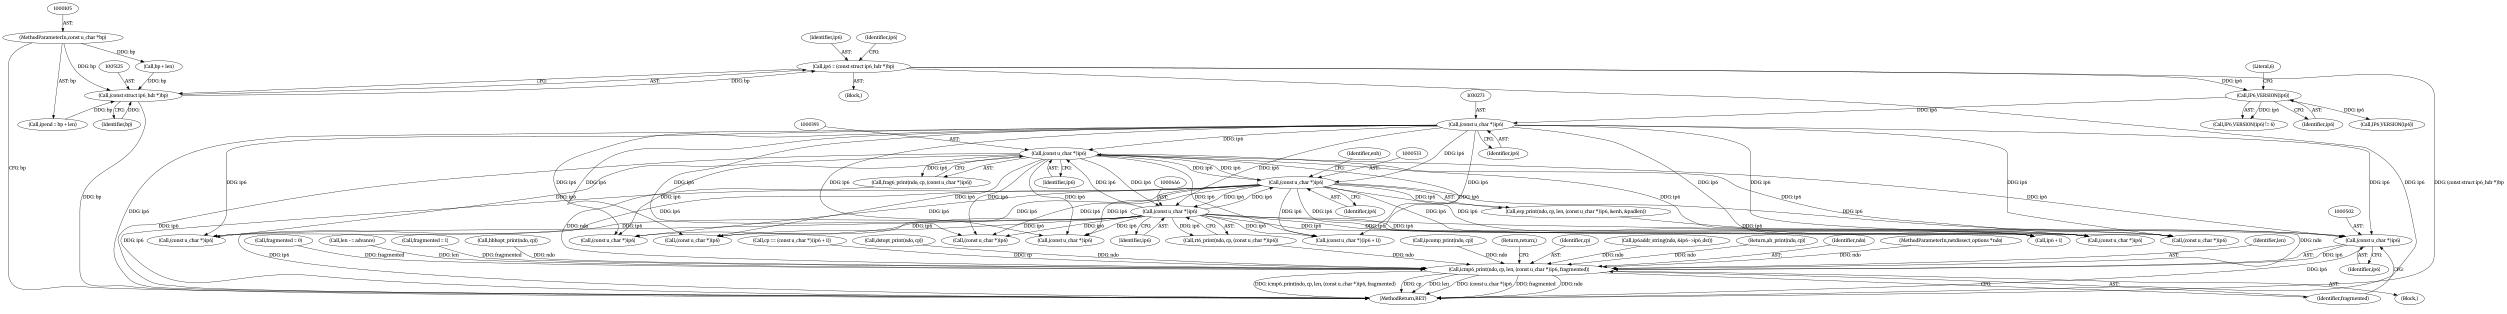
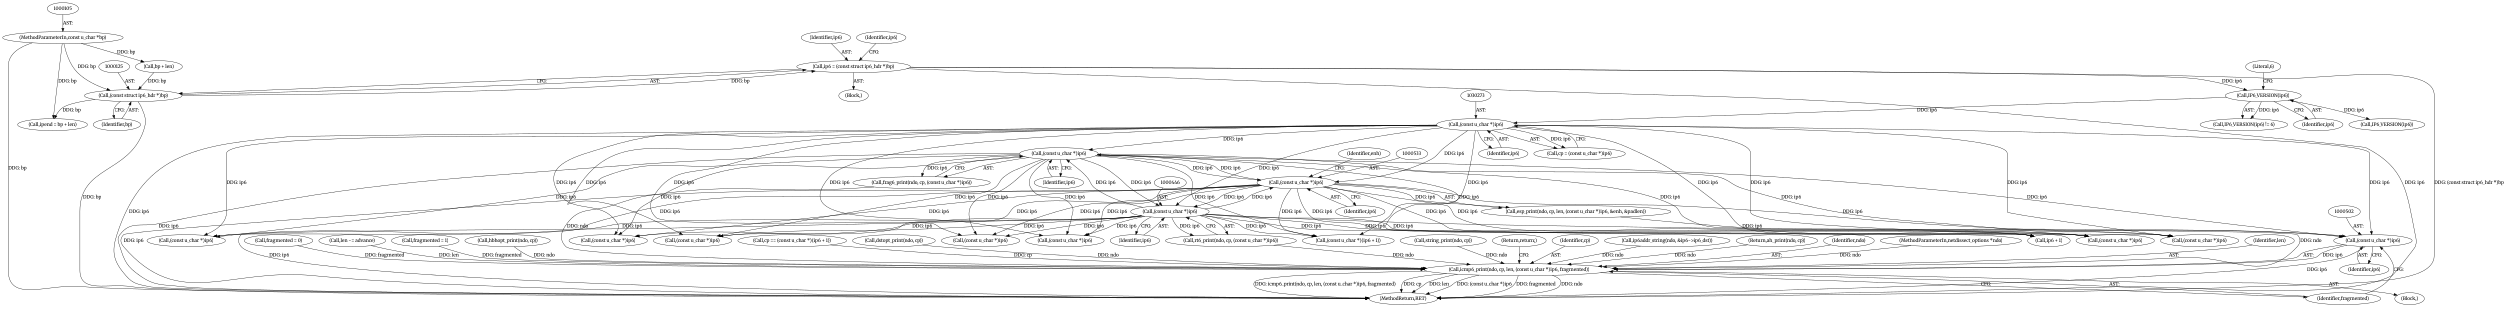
(114, 67) -> (114, 67)
(67, 81) -> (67, 81)
(88, 110) -> (73, 103)
(134, 110) -> (134, 110)
(810, 125) -> none
none -> (1580, 154)
(17, 168) -> (17, 168)
(1443, 241) -> (1443, 241)
